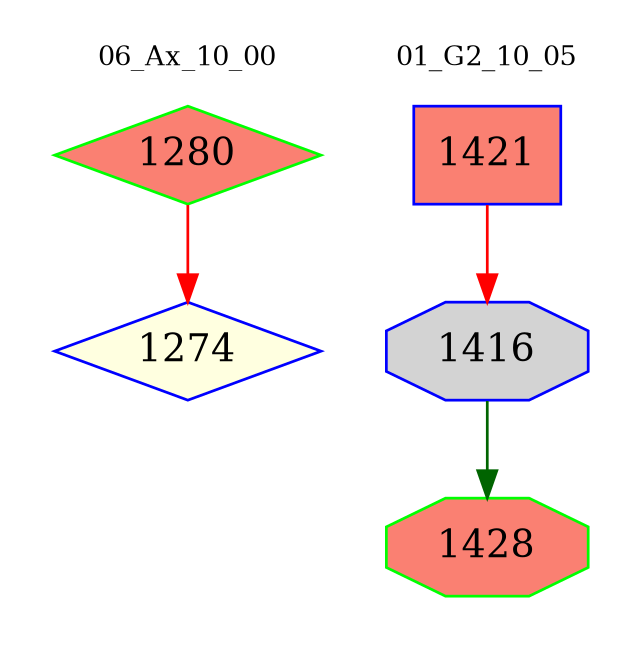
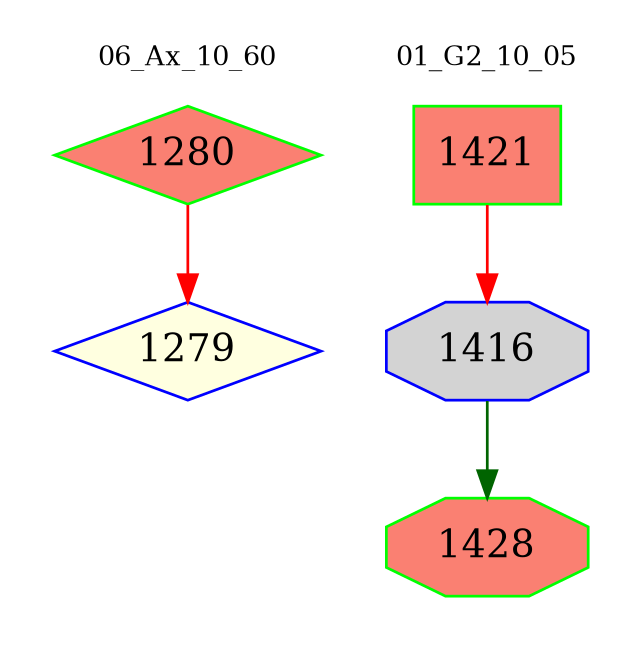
(188, 59) -> (188, 59)
(487, 155) -> (487, 155)
(188, 351) -> (188, 351)
